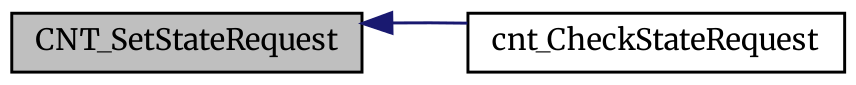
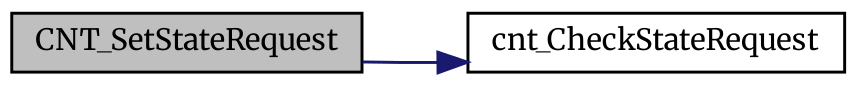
(430, 23) -> (400, 62)
